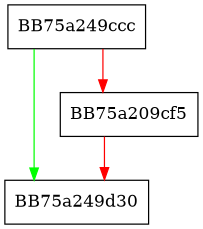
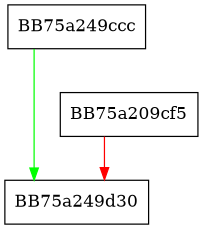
(103, 64) -> none
